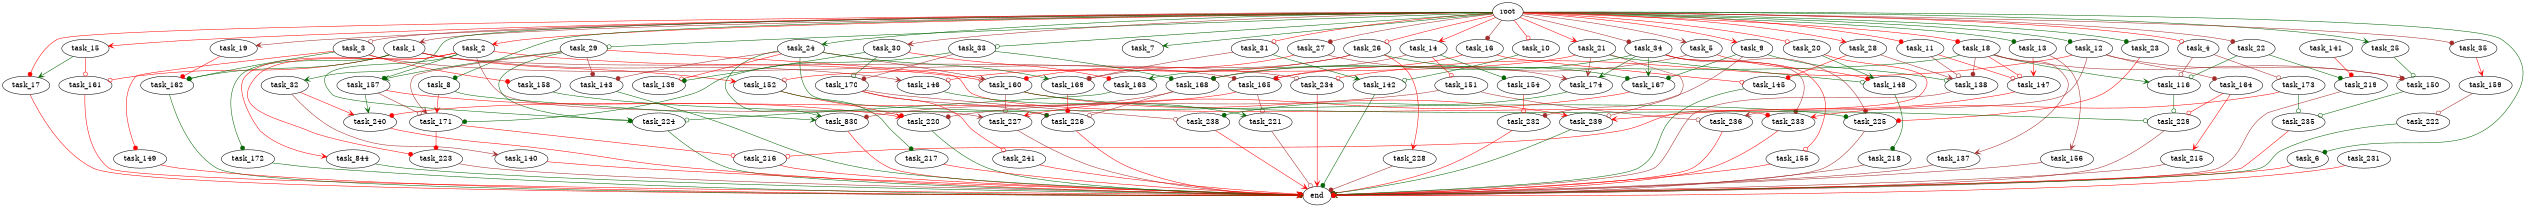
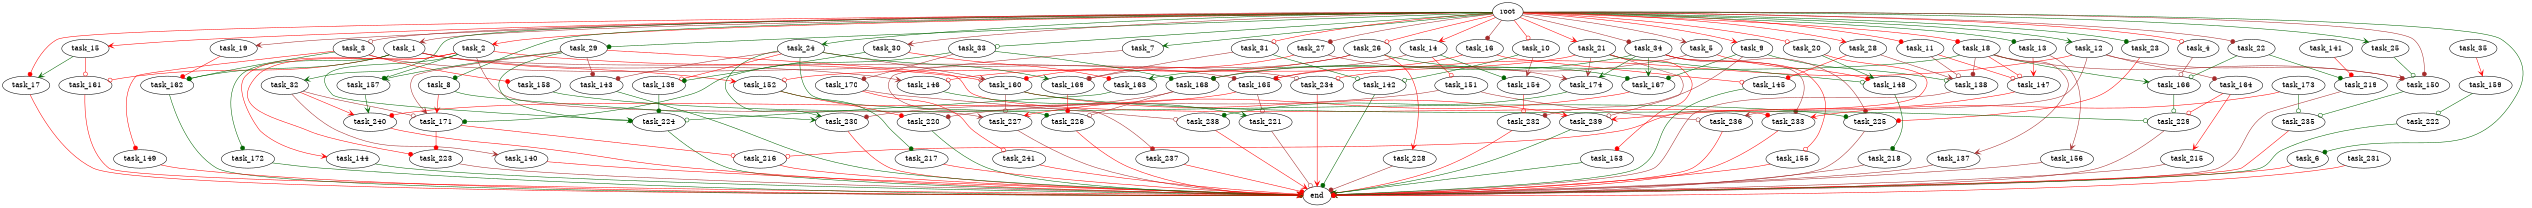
(1987, 19) -> (1987, 14)
(1796, 20) -> (1796, 20)
(854, 36) -> (854, 36)
(1293, 61) -> (1293, 61)
(2238, 63) -> none
none -> (1531, 64)
(866, 66) -> none
(2174, 85) -> (2174, 85)
none -> (659, 99)
(396, 102) -> (357, 104)
(953, 103) -> none
(2456, 103) -> (2456, 103)
(641, 104) -> none
(842, 122) -> (842, 122)
(353, 159) -> (353, 159)
none -> (1162, 159)
none -> (1607, 159)
